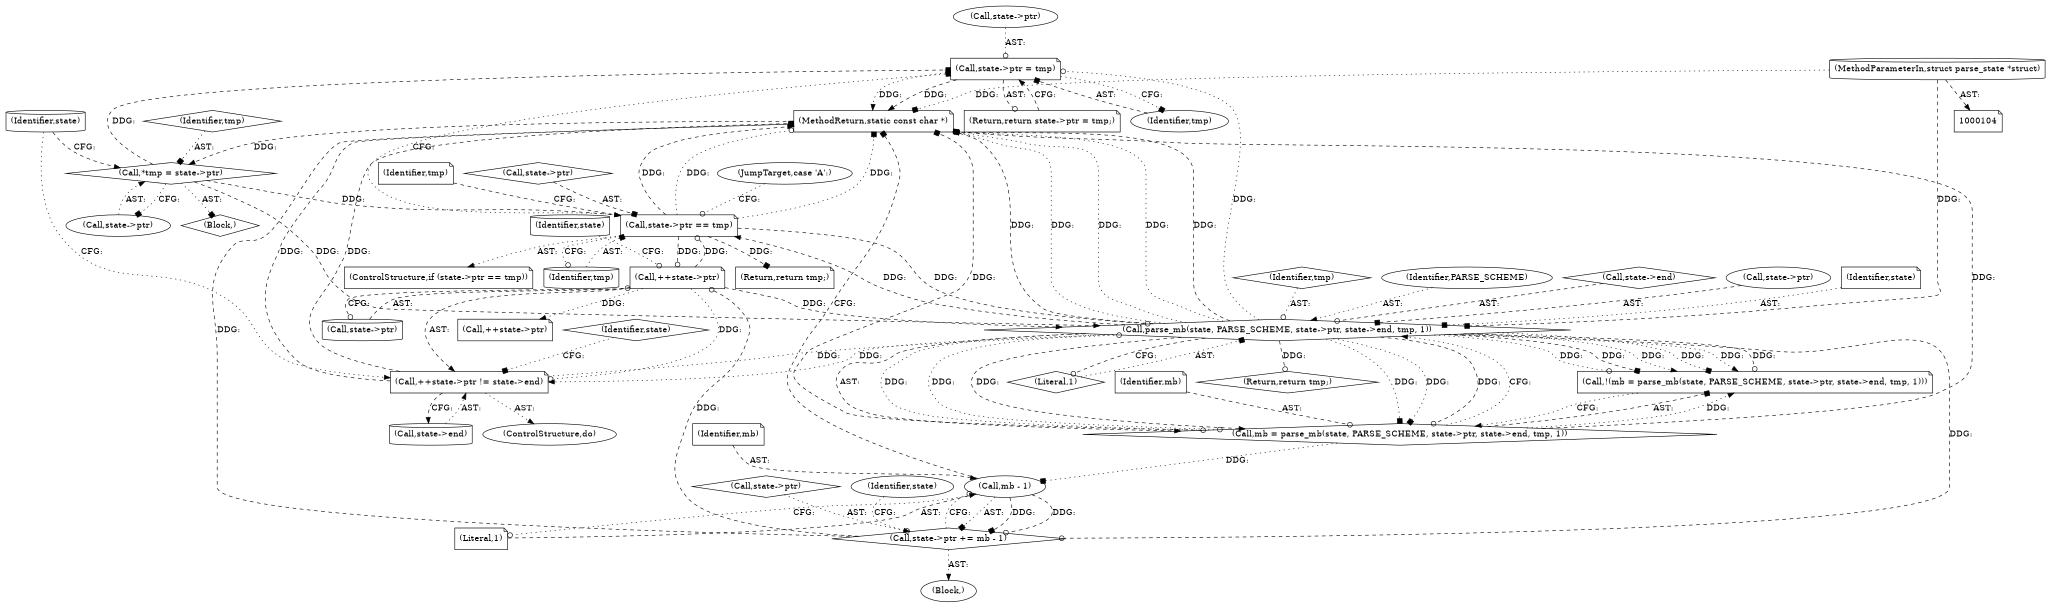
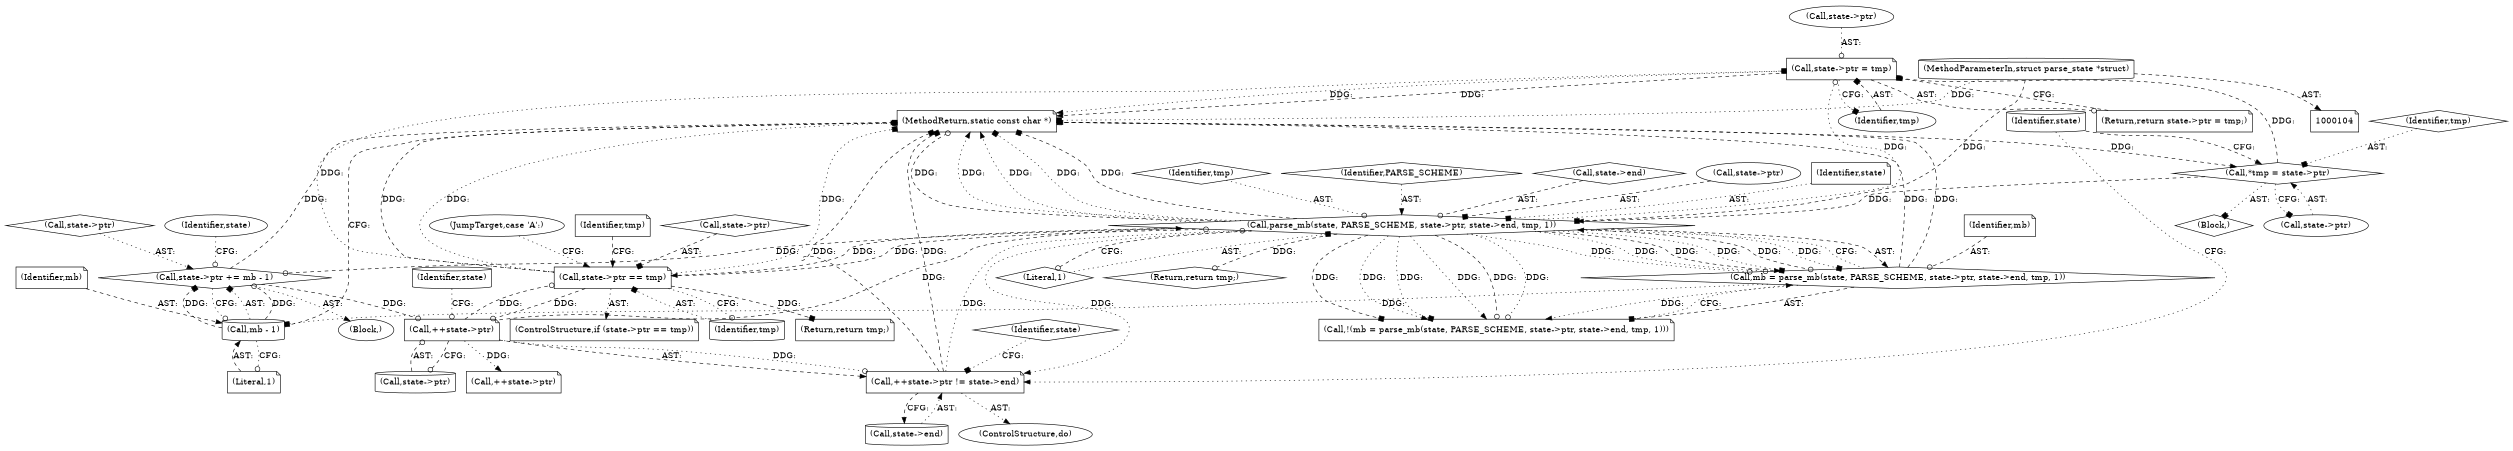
(425, 147) -> (333, 173)
(735, 198) -> (551, 250)
(410, 209) -> none
(1467, 278) -> (1402, 173)
(1005, 487) -> (253, 330)
